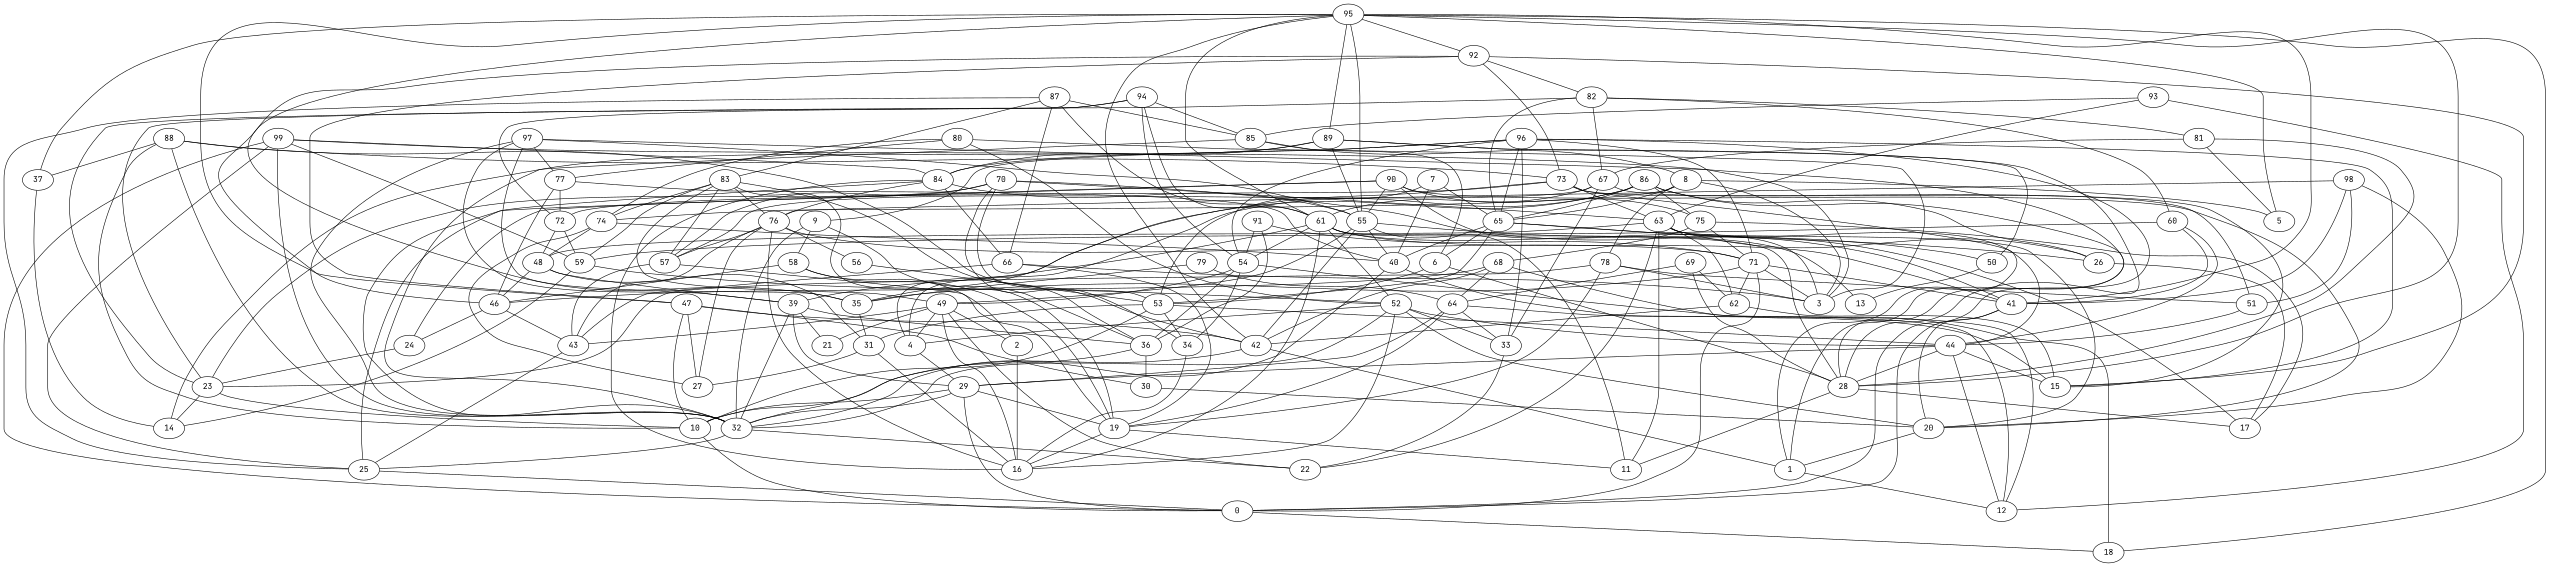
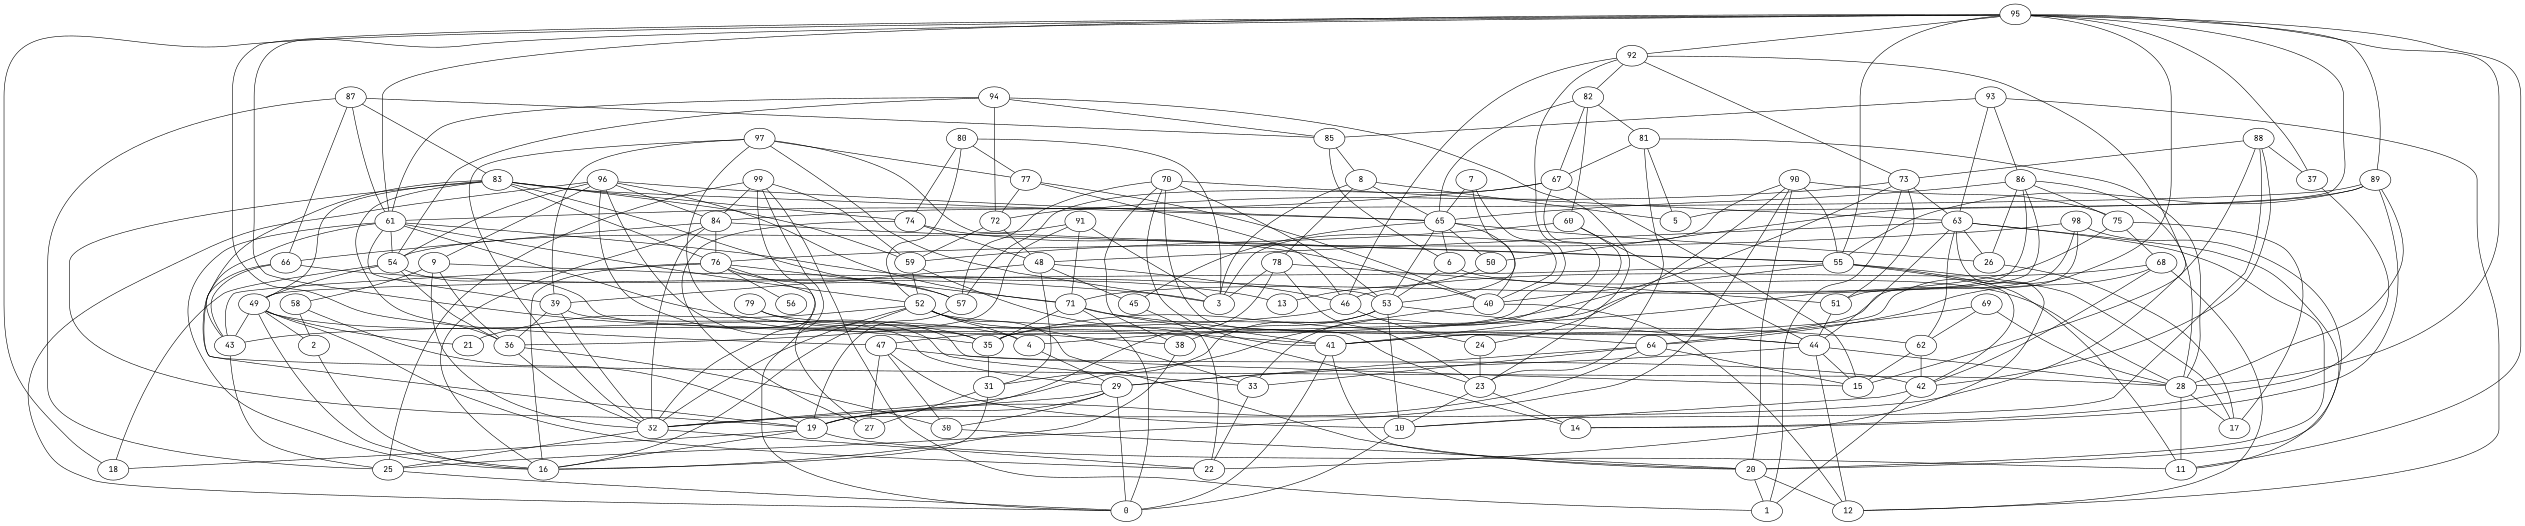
(1150, 108) -> (1645, 307)
(1108, 121) -> (2521, 143)
none -> (2006, 138)
(520, 179) -> none
none -> (900, 203)
(1146, 208) -> none
(1196, 215) -> (1456, 325)
(946, 275) -> (774, 274)
(604, 277) -> (316, 211)
(644, 283) -> none
(1788, 284) -> (1153, 264)
none -> (1134, 304)
(811, 326) -> (723, 317)
(1187, 346) -> (1180, 346)
(864, 401) -> (1034, 412)
(1896, 490) -> (1799, 490)
(1673, 532) -> (463, 451)
